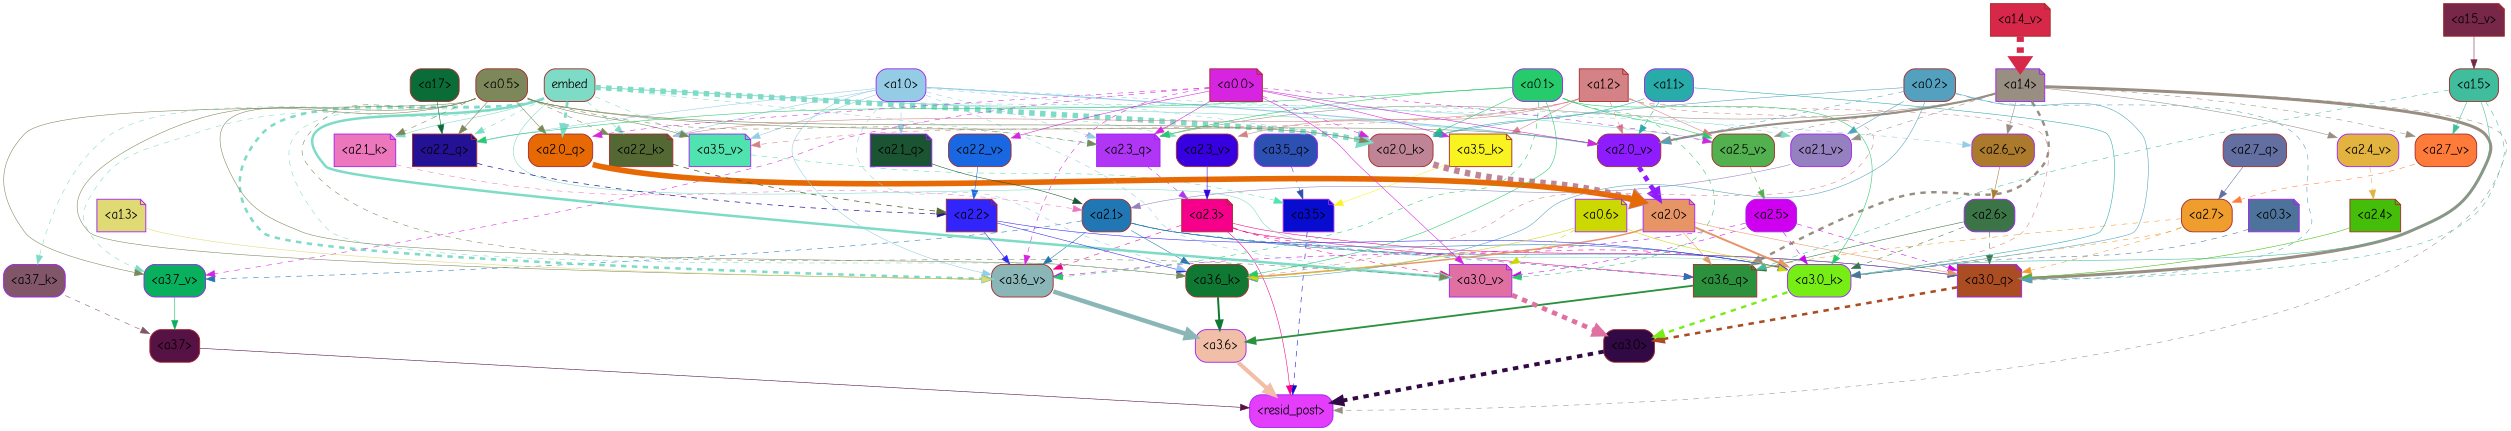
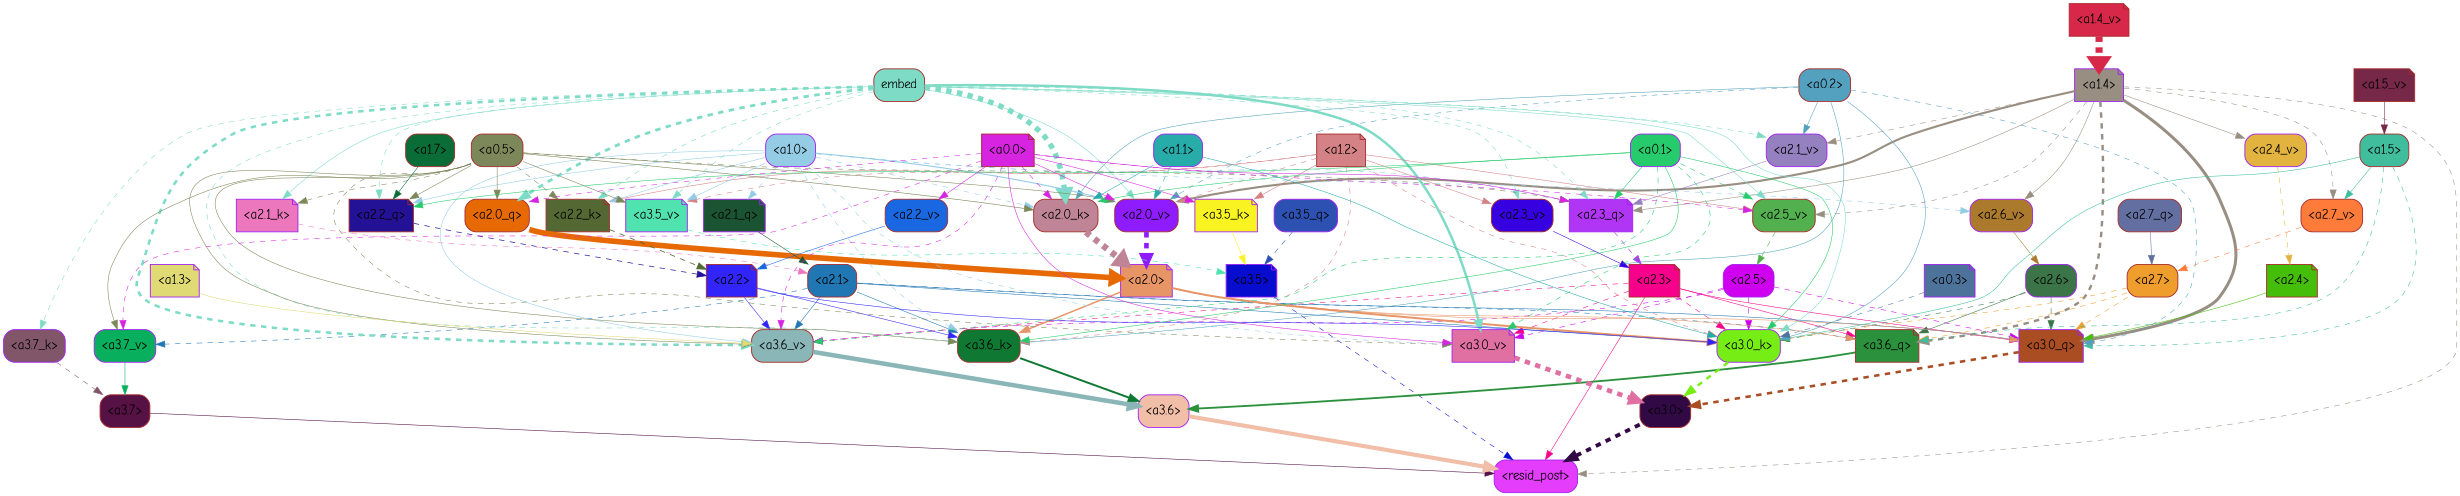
(257, 118) -> none
(1632, 118) -> (1704, 175)
(1481, 150) -> (1226, 216)
(1498, 191) -> (1719, 176)
(1601, 216) -> none
